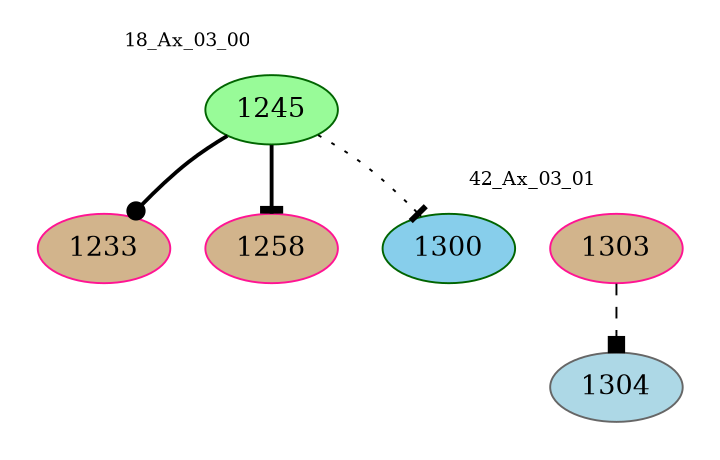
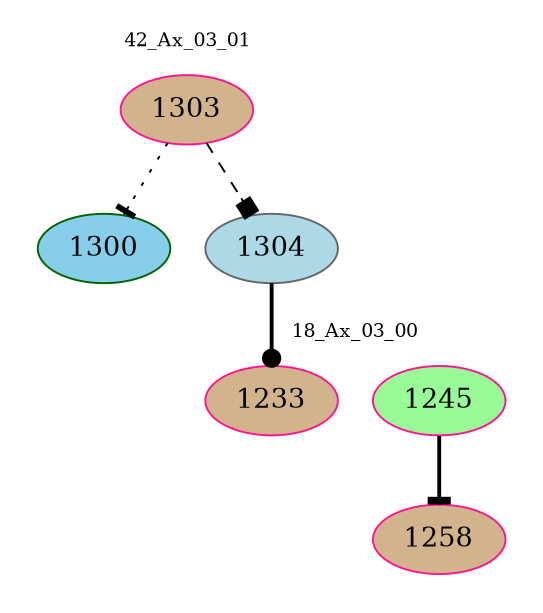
(272, 110) -> (439, 401)
(182, 167) -> (272, 327)
(380, 178) -> (148, 175)
